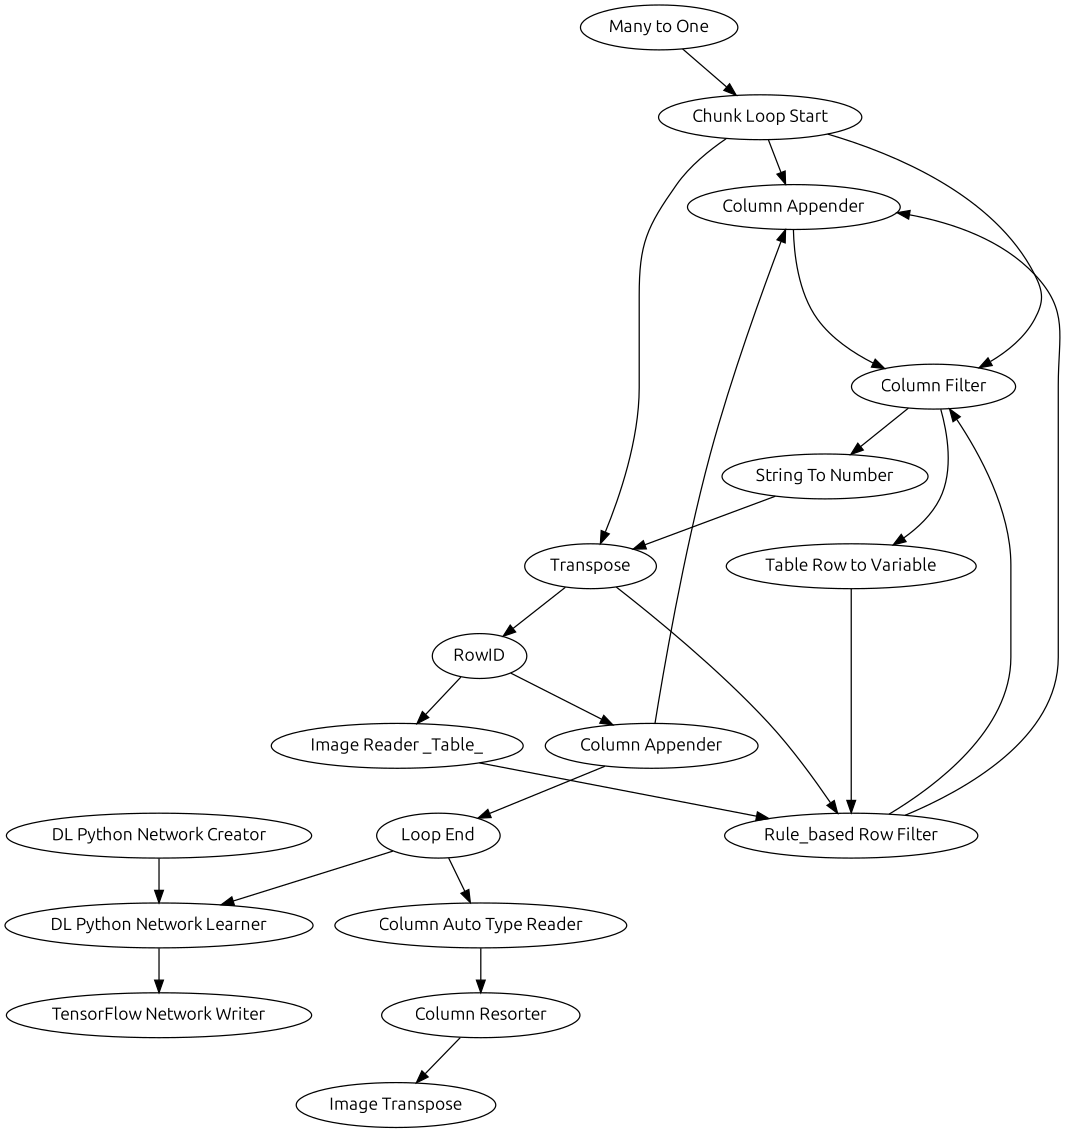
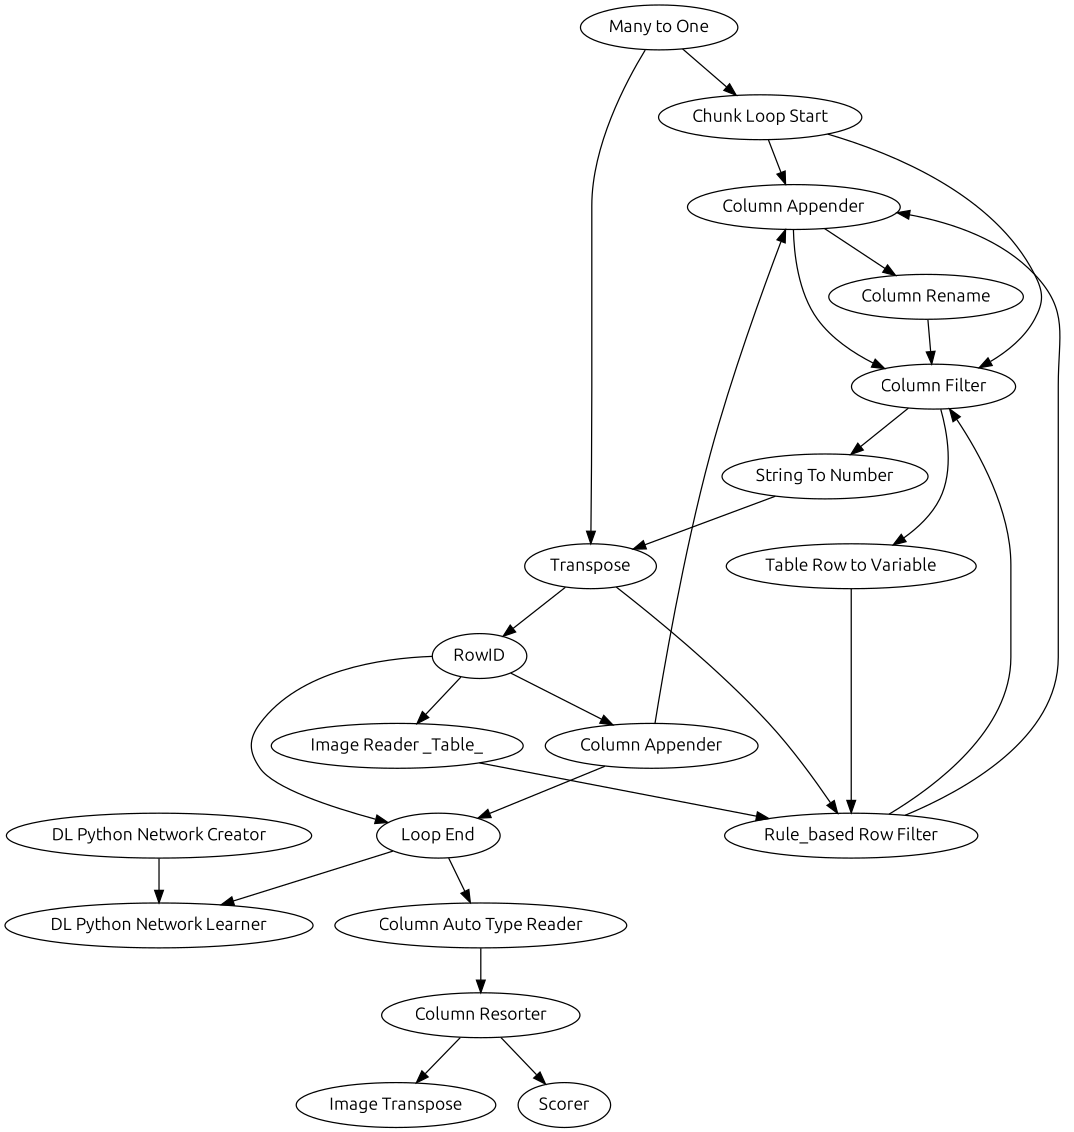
none -> (926, 297)
(639, 322) -> (592, 285)
none -> (265, 718)
(159, 1015) -> none
none -> (564, 1105)
